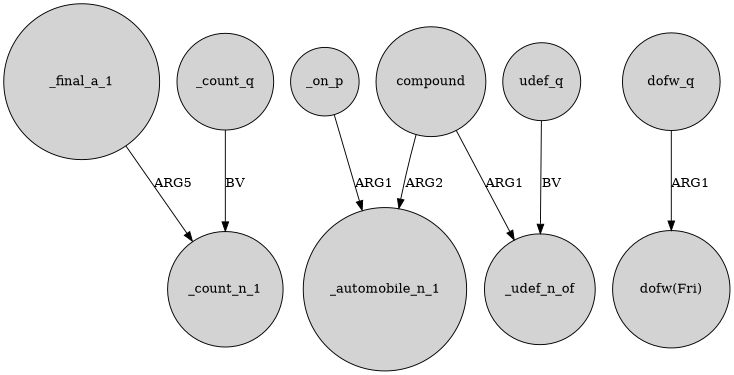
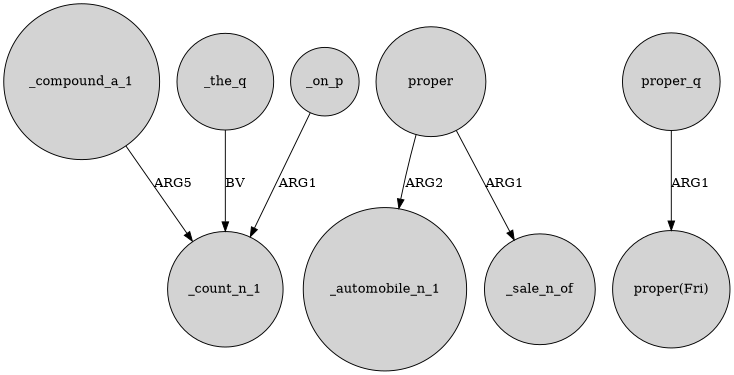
(82, 82) -> (82, 82)
(225, 82) -> (225, 82)
(431, 82) -> (431, 82)
(542, 82) -> none
(671, 82) -> (671, 82)
(347, 158) -> (282, 171)
(540, 289) -> (540, 289)
(671, 289) -> (671, 289)
